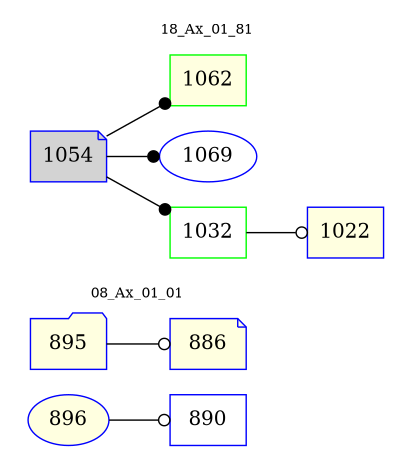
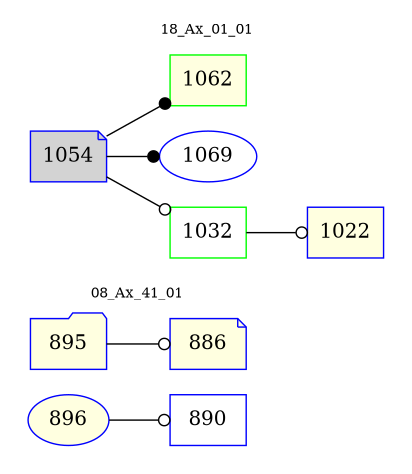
(207, 30) -> (207, 30)
(133, 192) -> (133, 192)
(137, 294) -> (137, 294)
